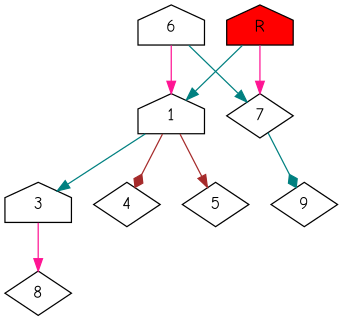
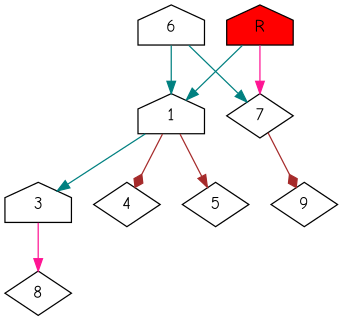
(171, 63) -> (171, 63)
(279, 154) -> (279, 154)
